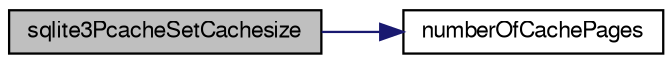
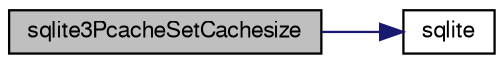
(533, 32) -> (449, 32)
